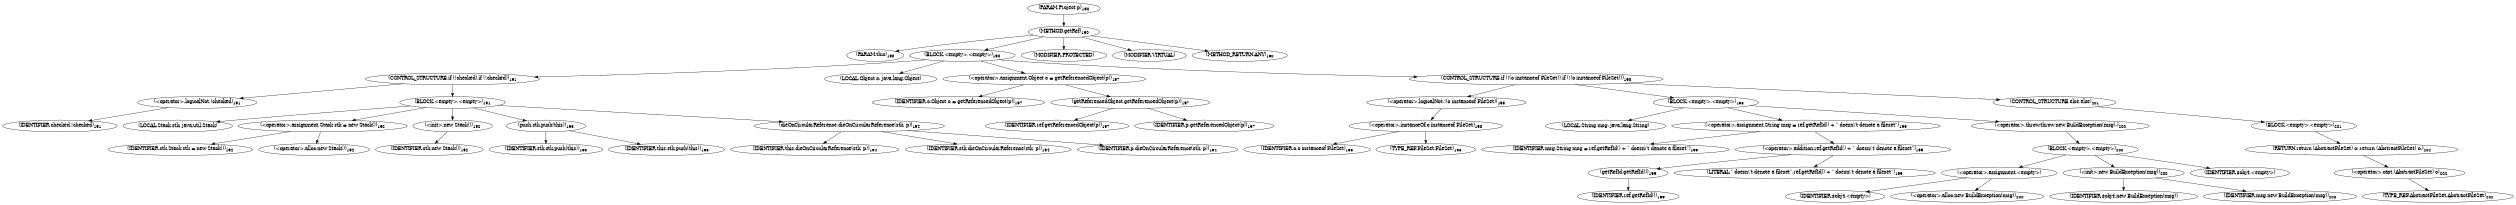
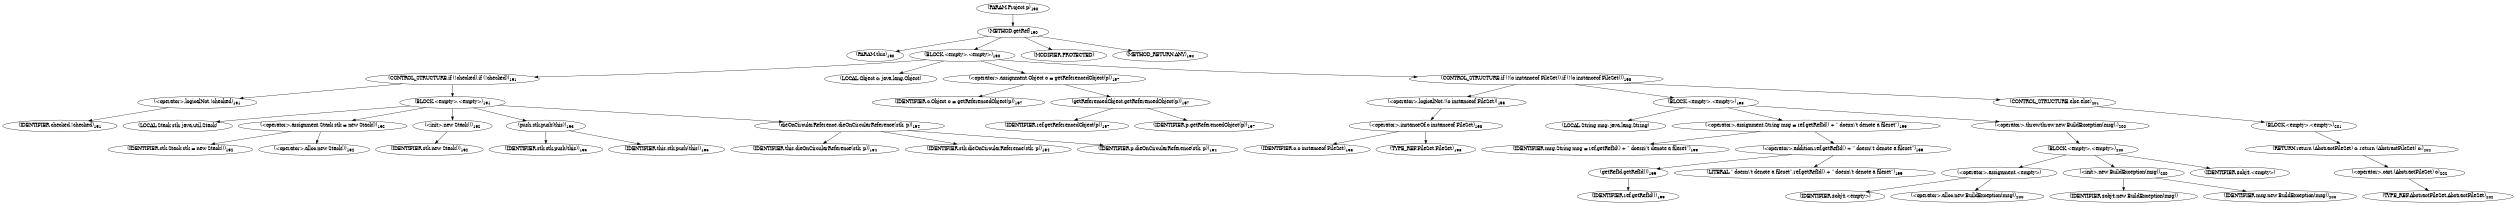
(1149, 55) -> none
